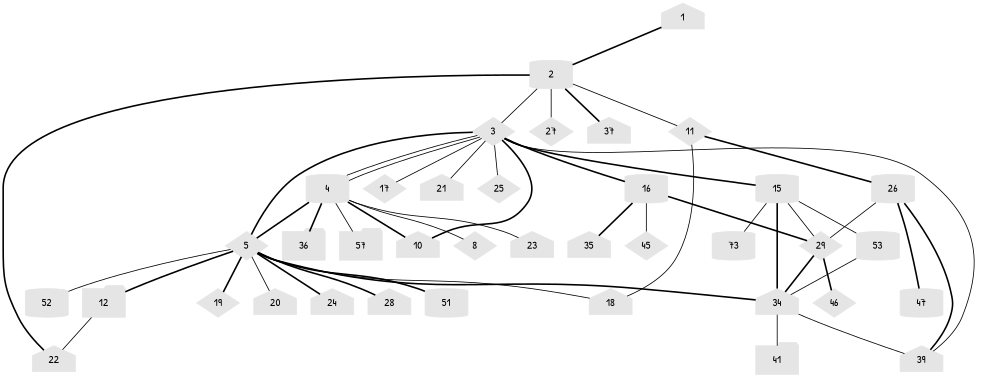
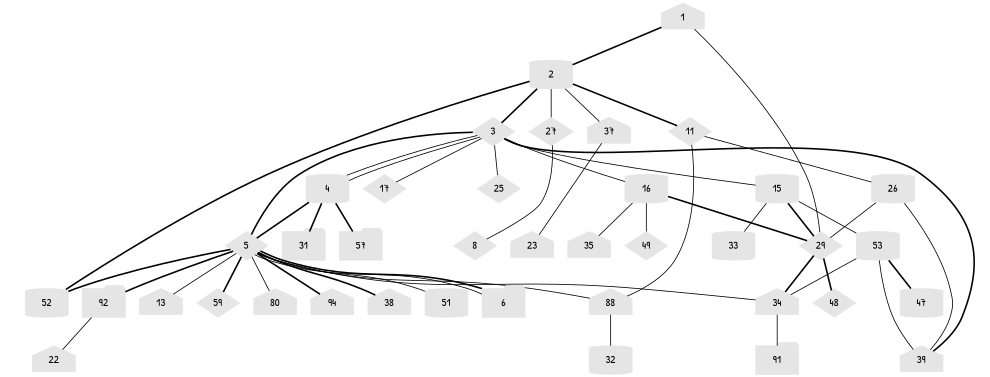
(164, 101) -> (289, 165)
(582, 105) -> (582, 105)
(625, 105) -> (625, 105)
(519, 106) -> (519, 106)
none -> (774, 121)
(818, 150) -> (818, 150)
(788, 159) -> (788, 159)
(564, 162) -> (564, 162)
(629, 167) -> (629, 167)
(442, 189) -> none
(344, 217) -> (344, 217)
(434, 218) -> (570, 189)
(616, 219) -> (616, 219)
(801, 220) -> (801, 220)
(415, 221) -> (539, 205)
(910, 245) -> (900, 274)
(304, 246) -> (304, 246)
(418, 246) -> none
(646, 246) -> (646, 246)
(734, 246) -> (734, 246)
(777, 246) -> none
(149, 267) -> (149, 267)
(341, 274) -> (341, 274)
(946, 274) -> (946, 274)
(543, 284) -> (543, 284)
(104, 303) -> (104, 303)
none -> (161, 303)
(218, 303) -> (218, 303)
(275, 303) -> (275, 303)
(332, 303) -> (332, 303)
(389, 303) -> (389, 303)
none -> (504, 303)
(611, 303) -> (611, 303)
(834, 303) -> (834, 303)
(851, 335) -> (889, 308)
none -> (611, 360)
(777, 360) -> (777, 360)
